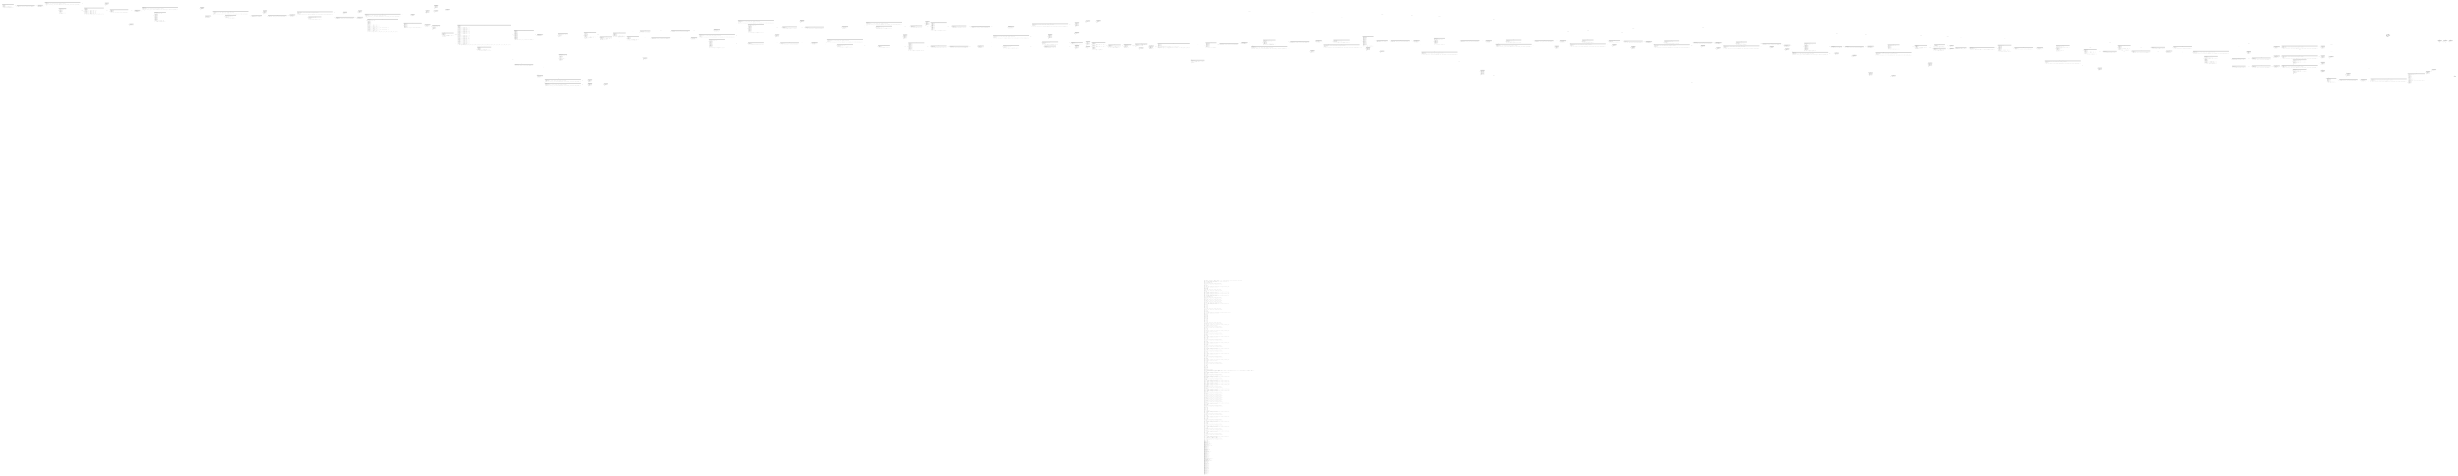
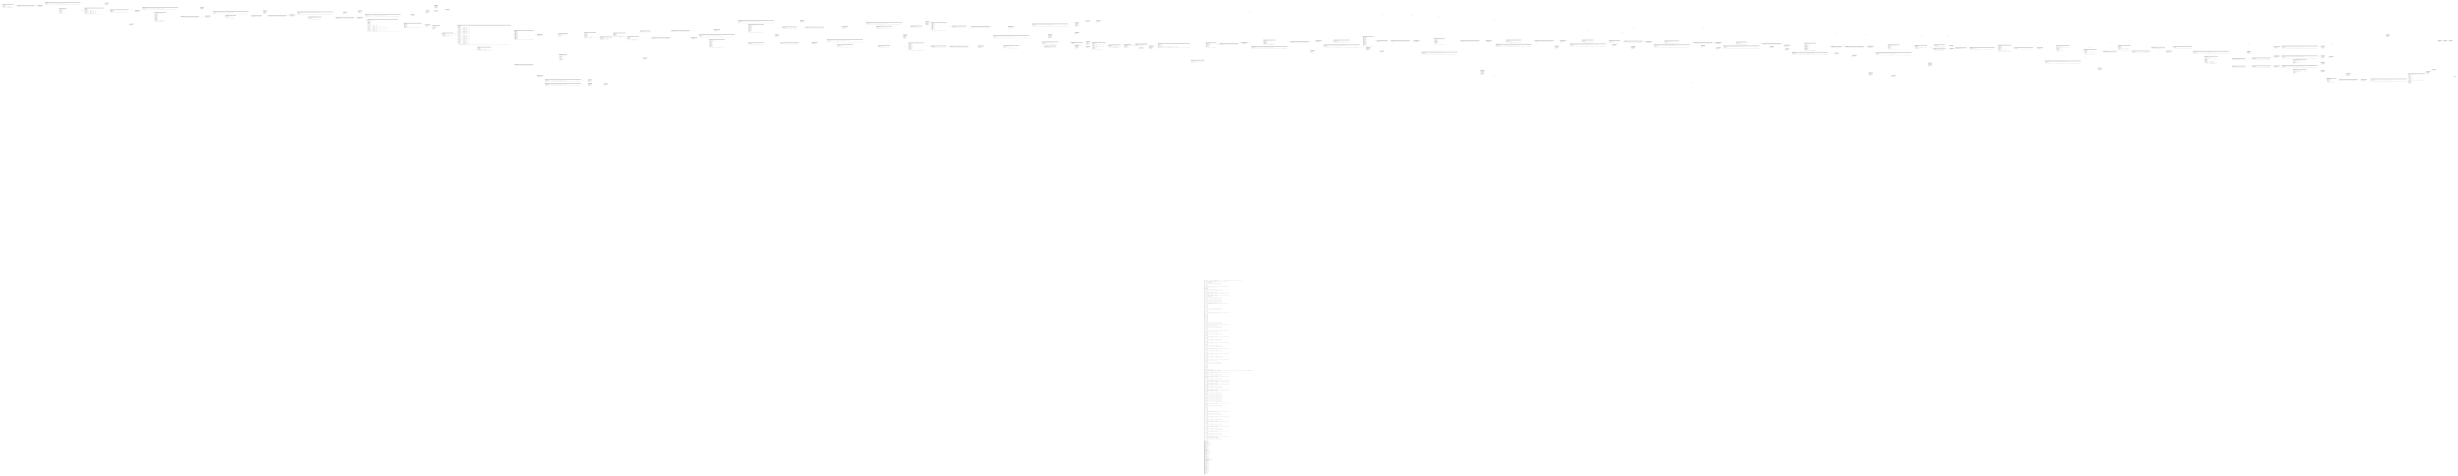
none -> (190, 17)
